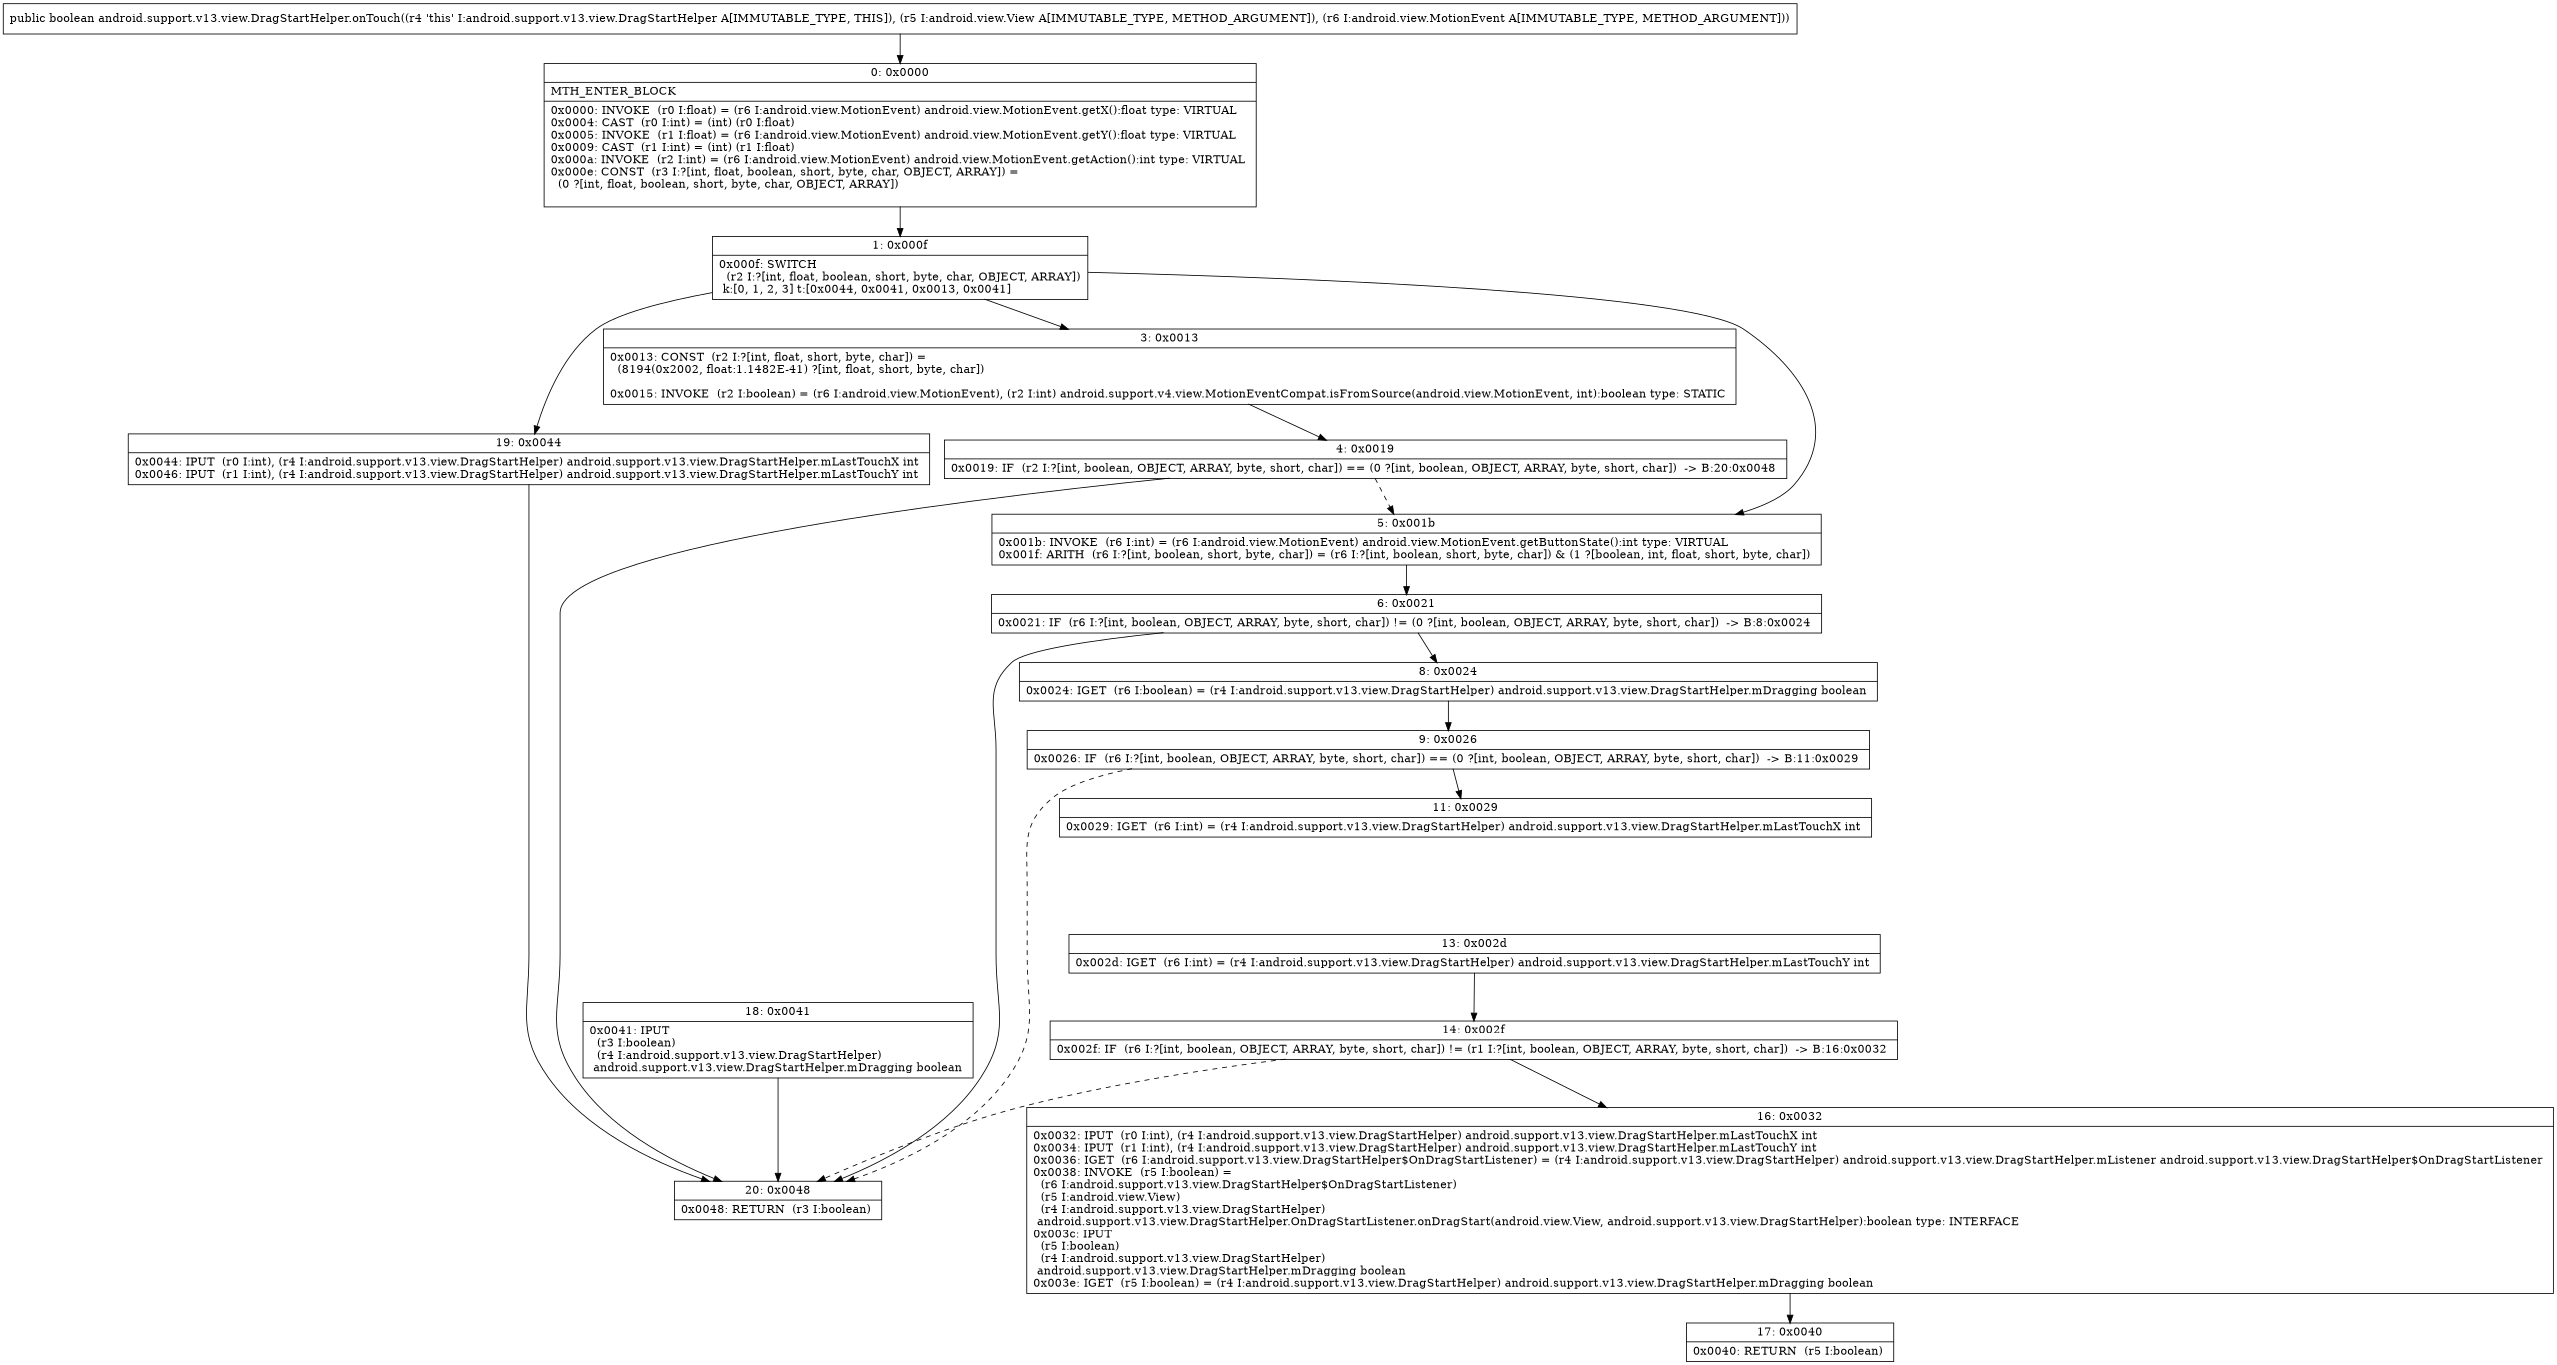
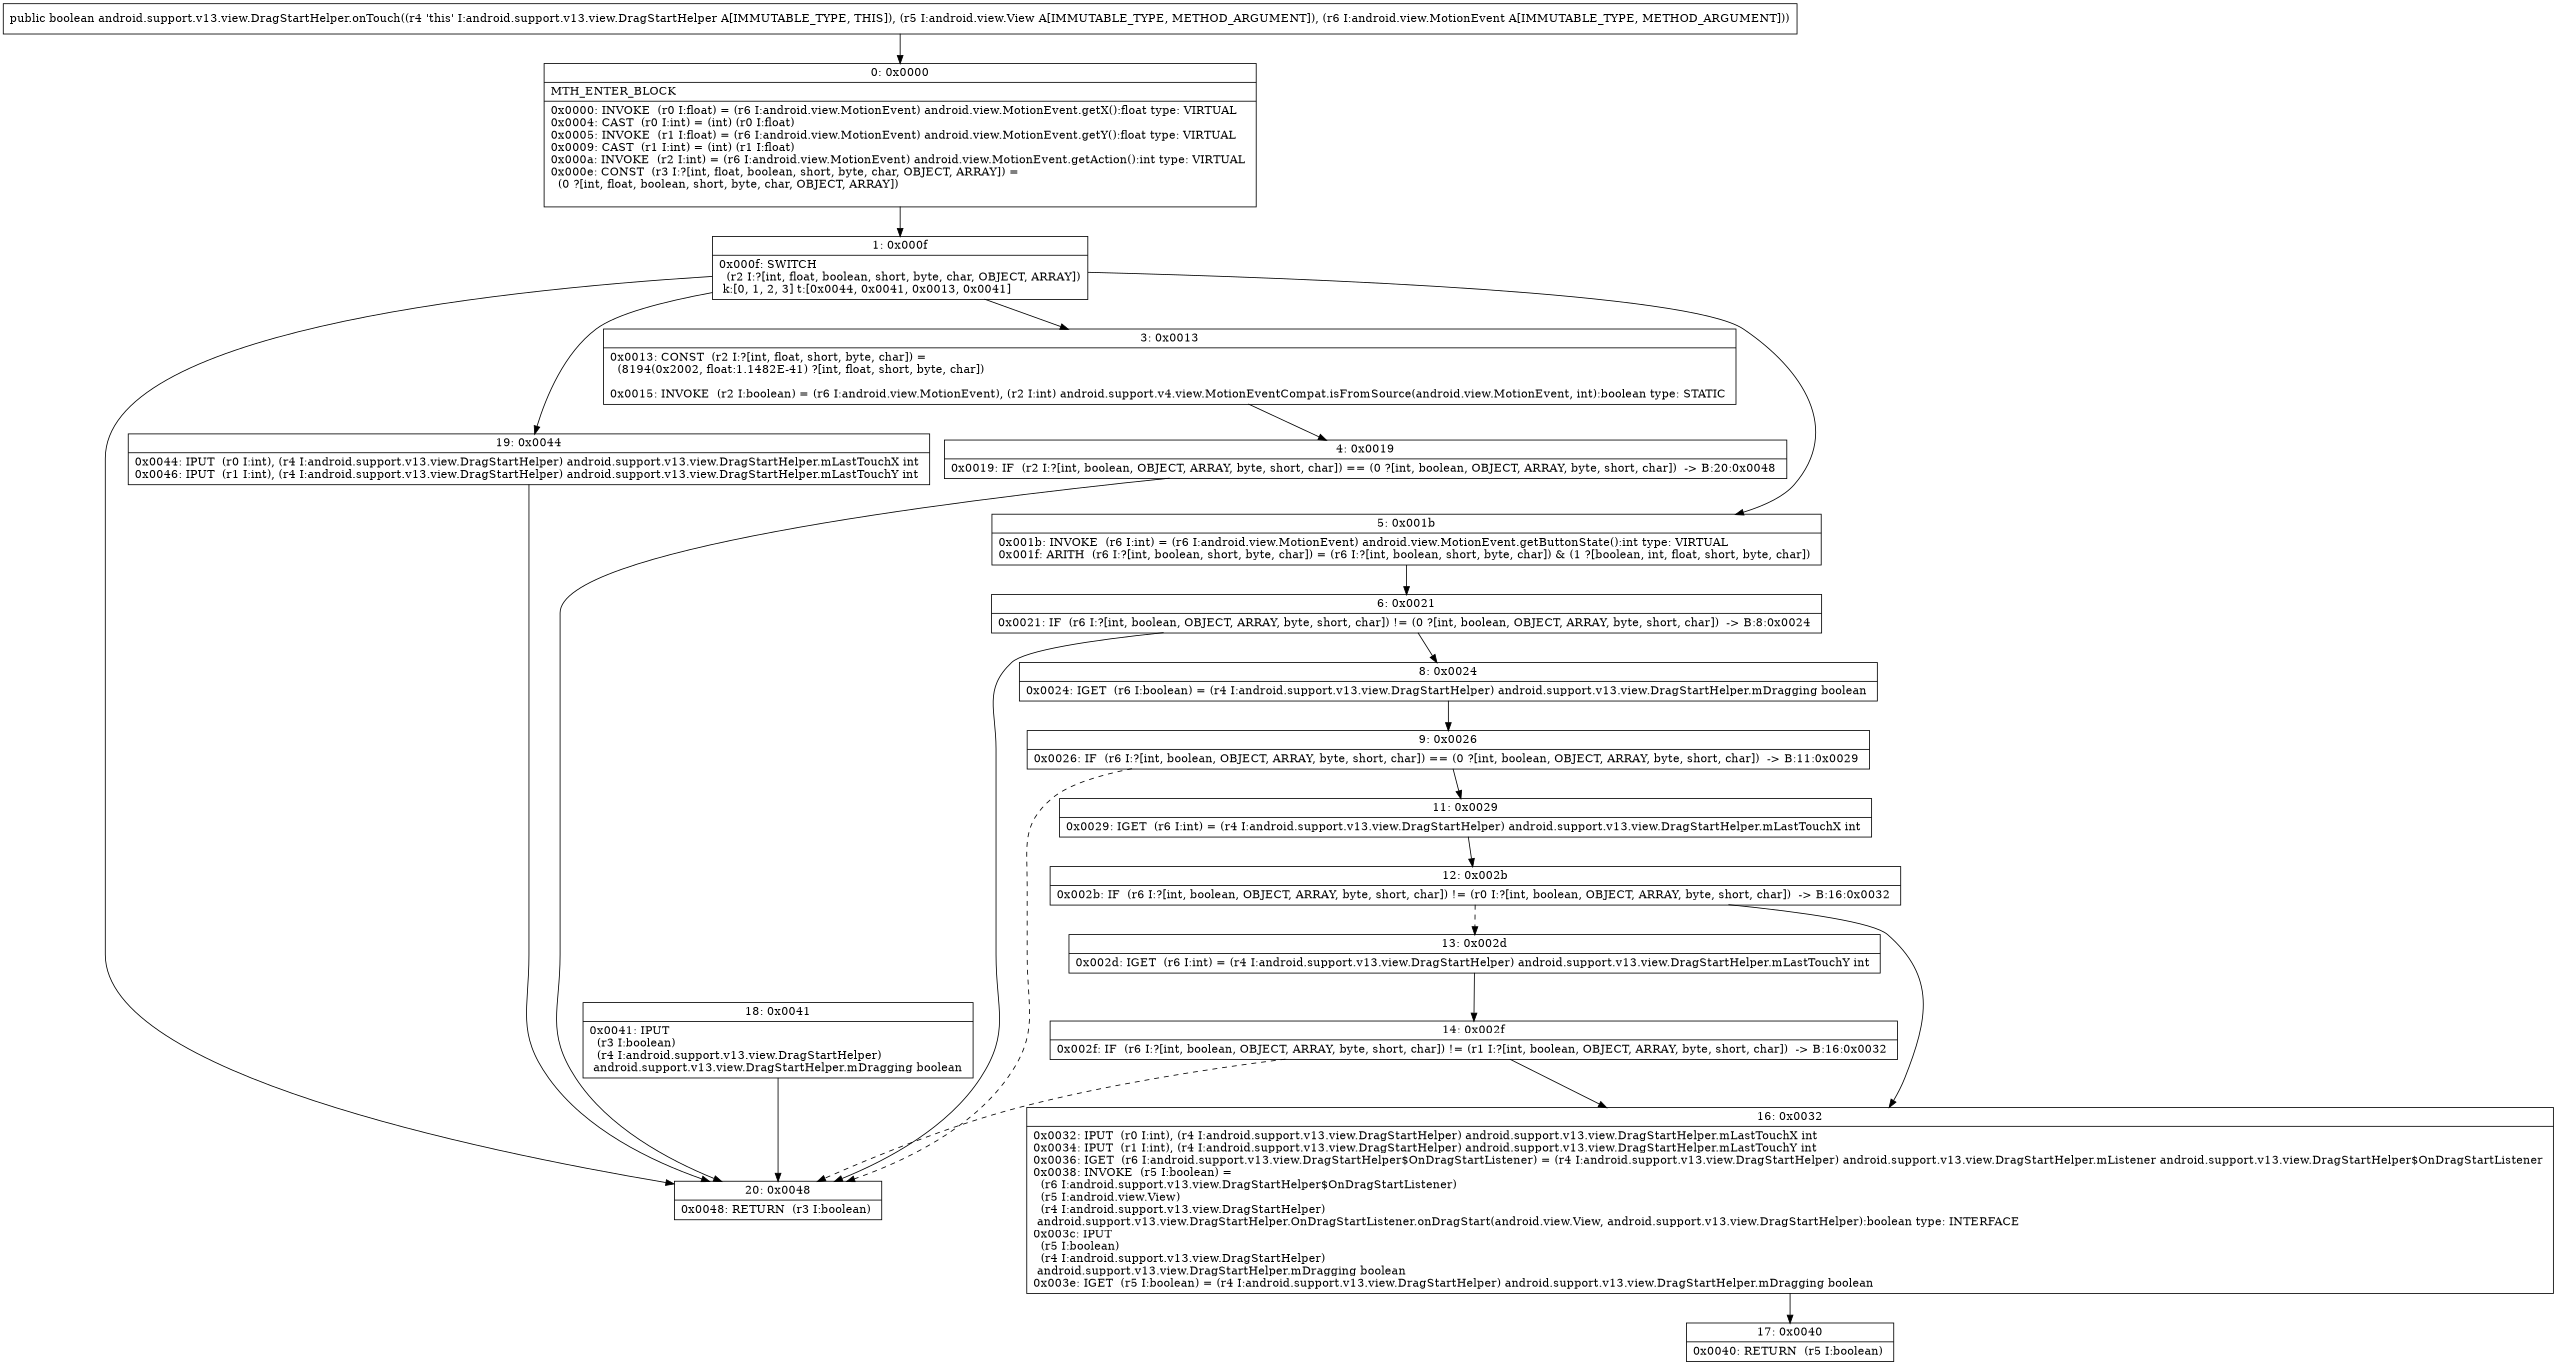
(1383, 493) -> none
none -> (105, 690)
none -> (1475, 886)
